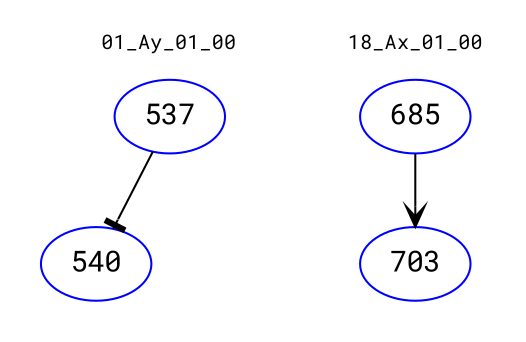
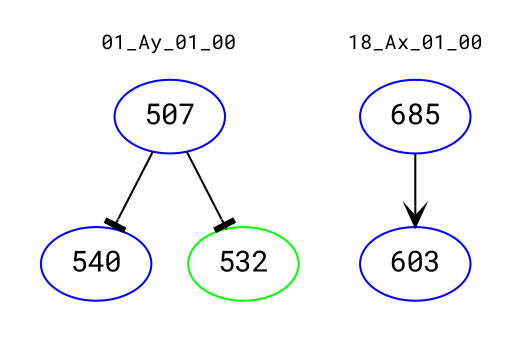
(170, 117) -> (170, 117)
none -> (243, 264)
(415, 264) -> (415, 264)
